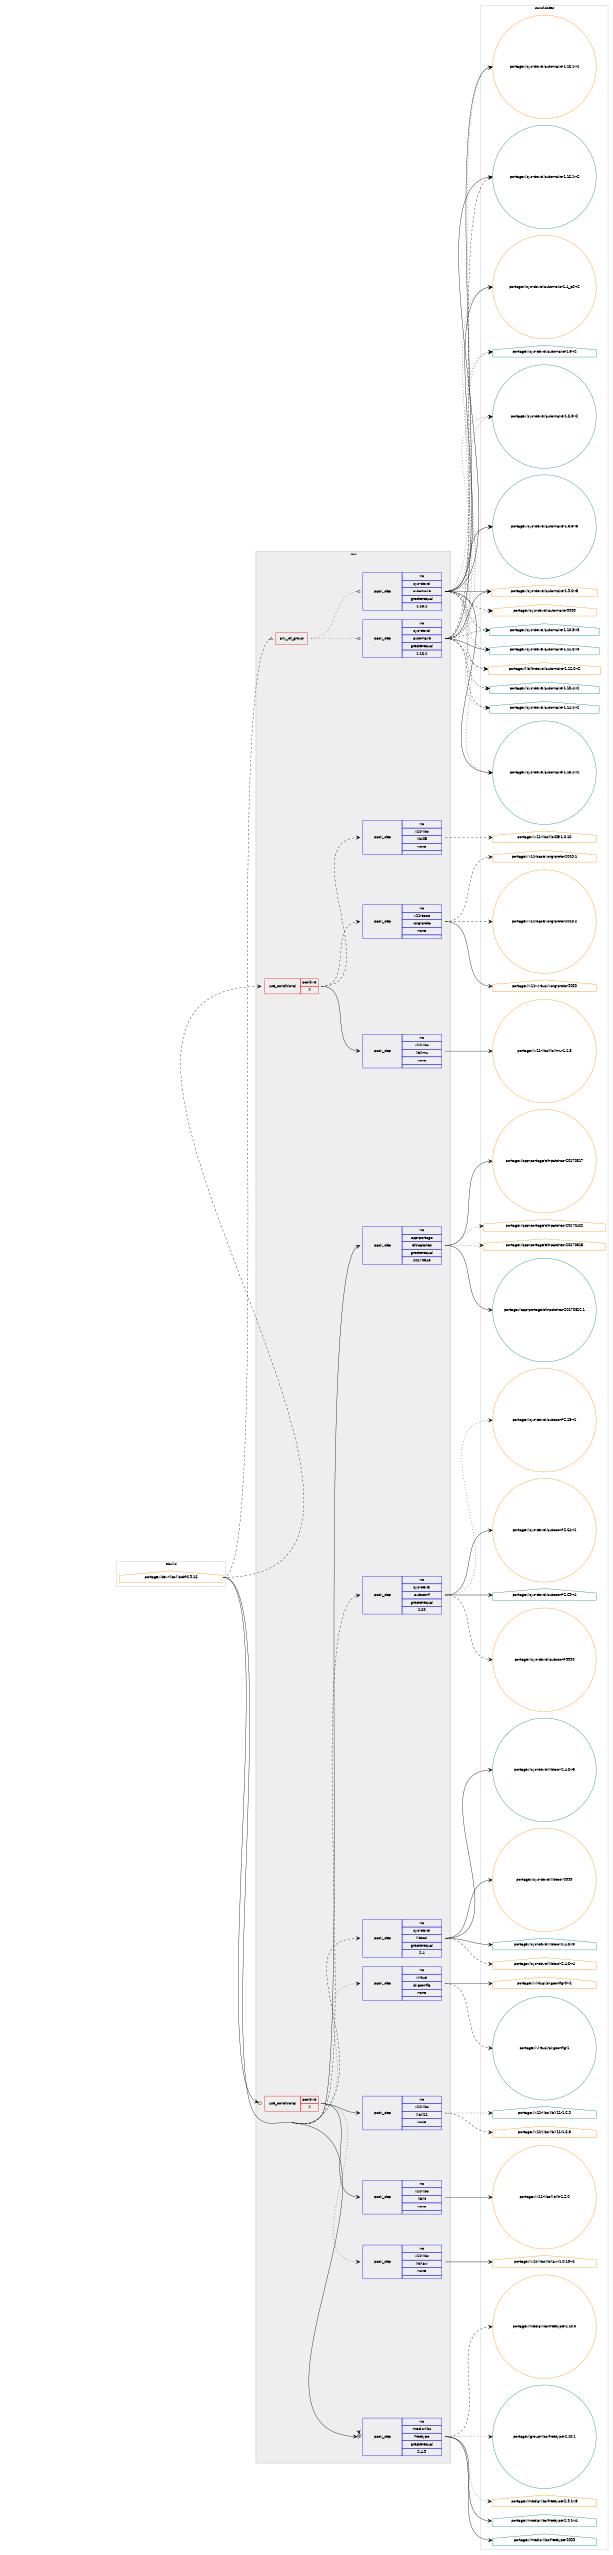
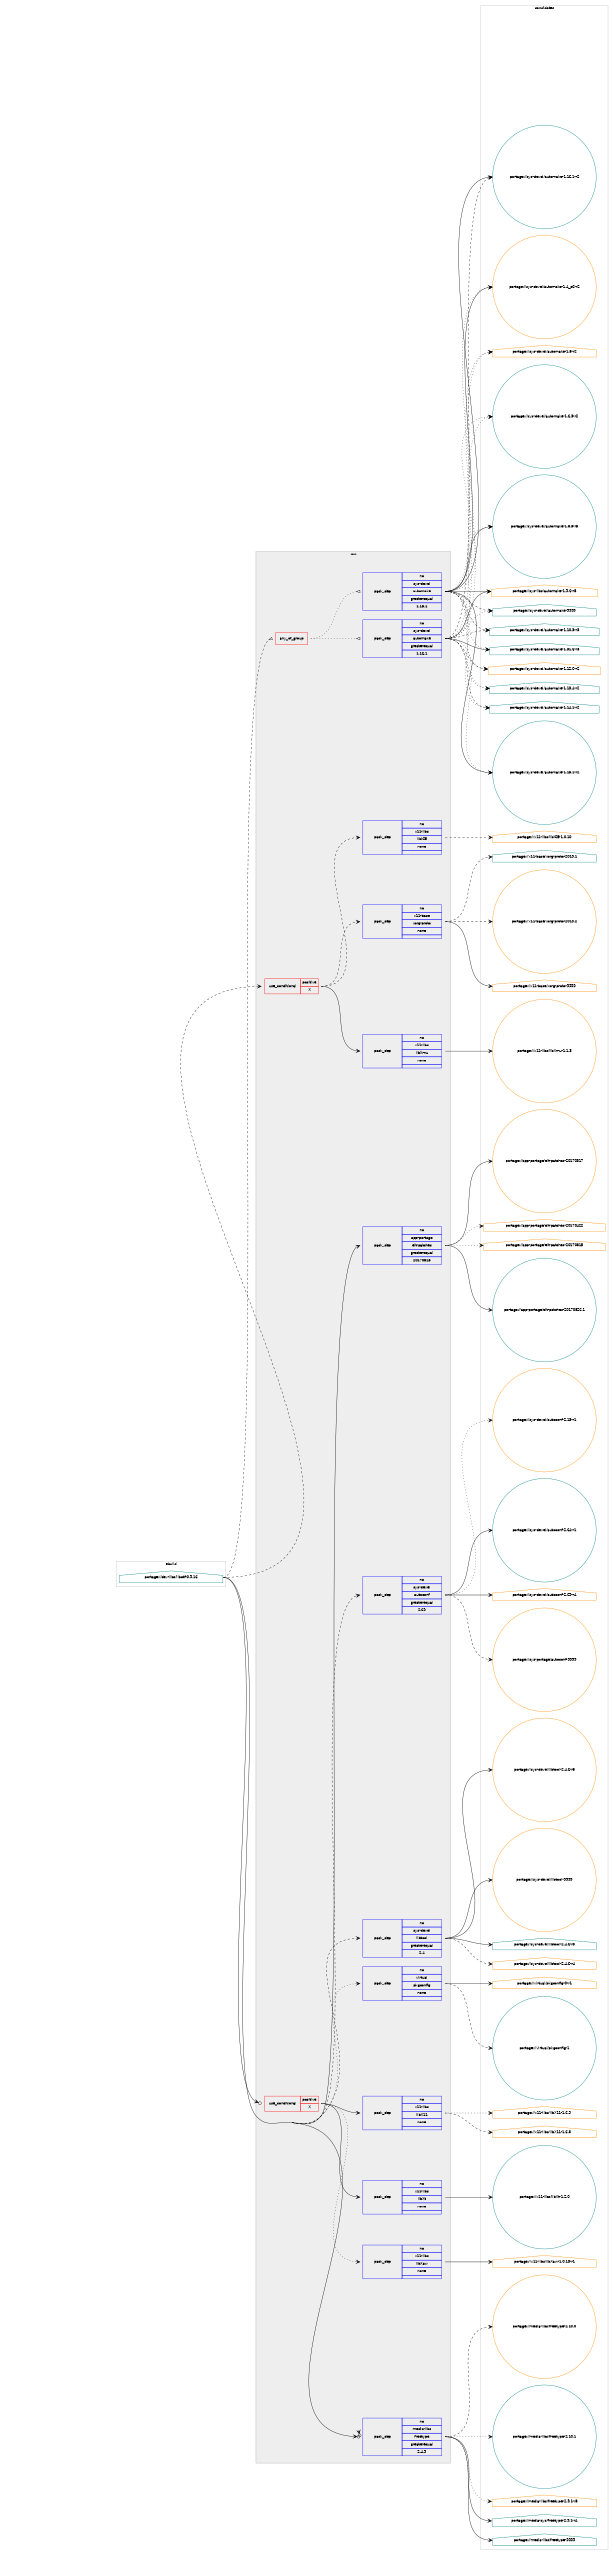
(544, 67) -> none
(544, 352) -> (544, 352)
(544, 591) -> (544, 591)
(544, 611) -> (544, 611)
(544, 650) -> (544, 650)
(544, 669) -> (544, 669)
(544, 857) -> (544, 857)
(544, 986) -> (544, 986)
(544, 1530) -> (544, 1530)
(171, 1577) -> (171, 1577)
(544, 1595) -> (544, 1595)
(544, 1660) -> (544, 1660)
(544, 1770) -> (544, 1770)
(544, 2113) -> (544, 2113)
(544, 2197) -> (544, 2197)
(544, 2437) -> (544, 2437)
(544, 2521) -> (544, 2521)
